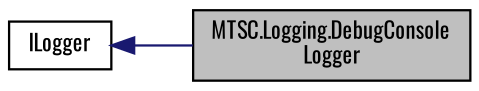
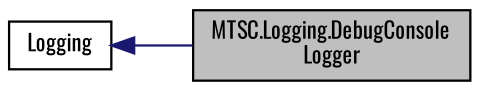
(60, 45) -> (60, 45)
